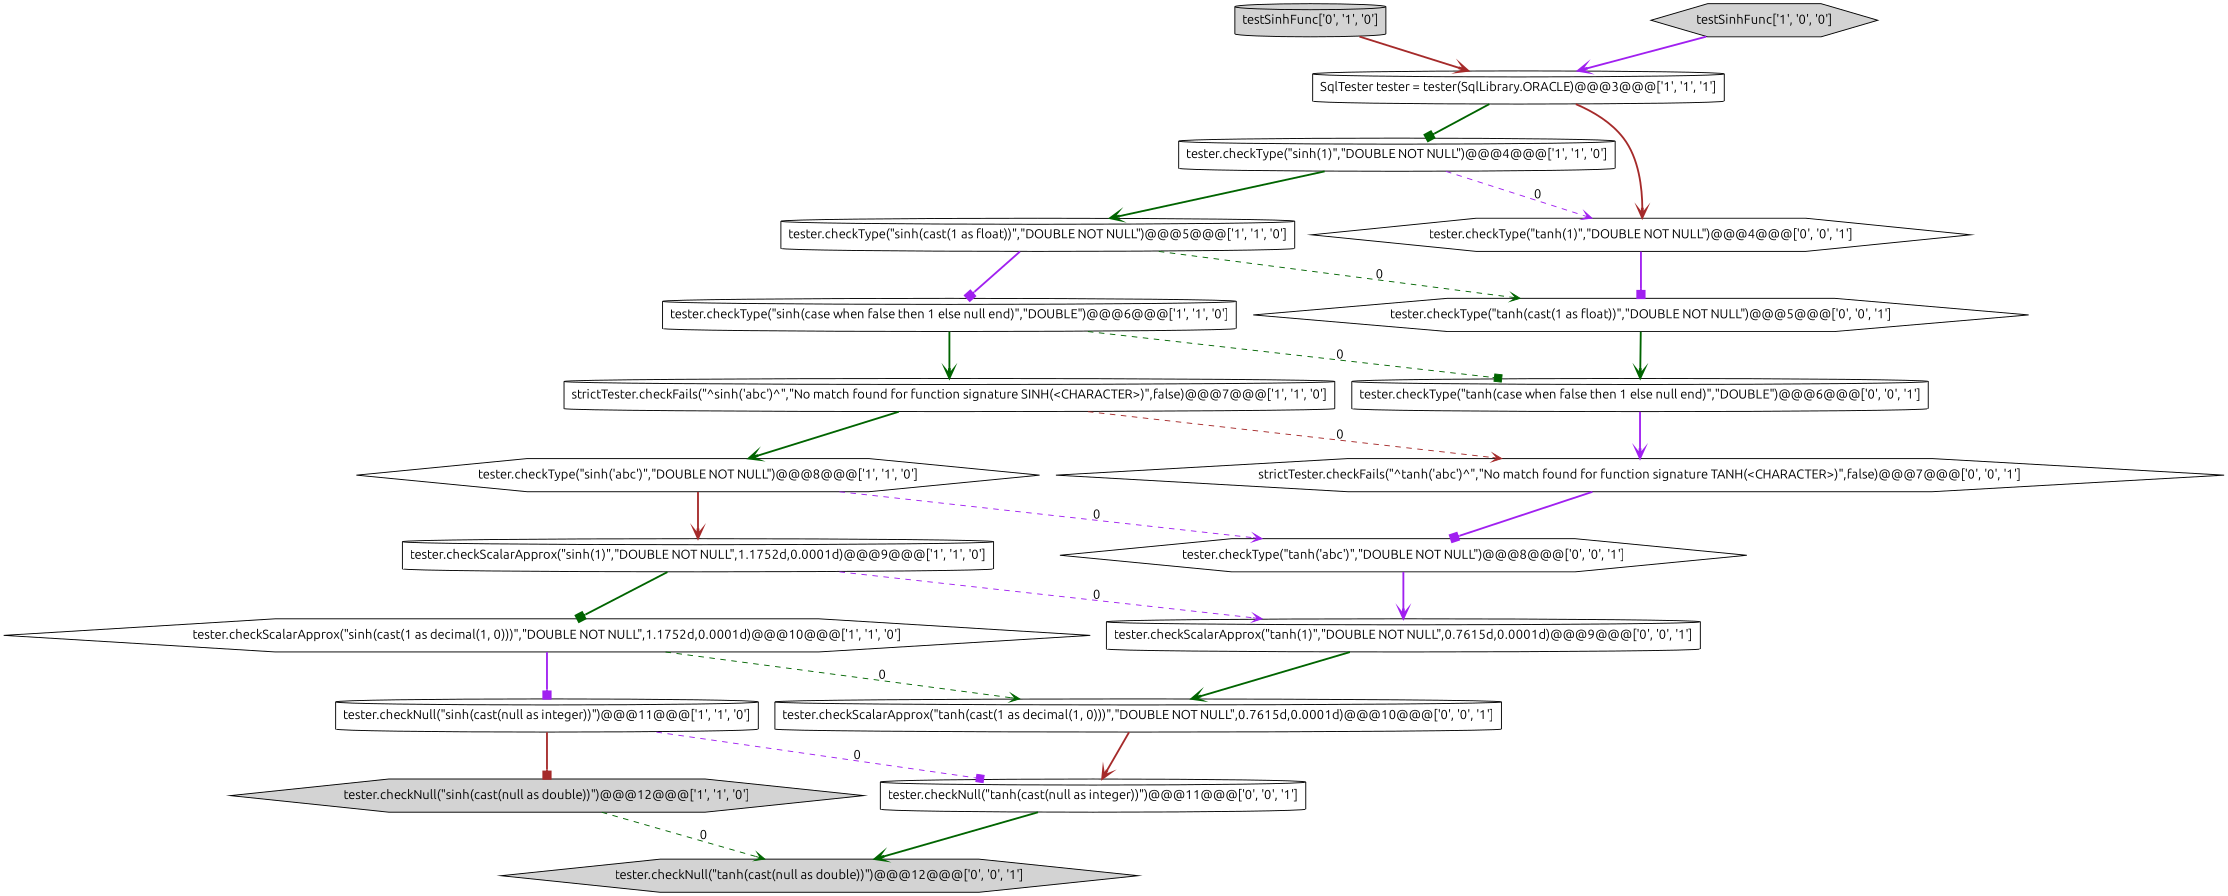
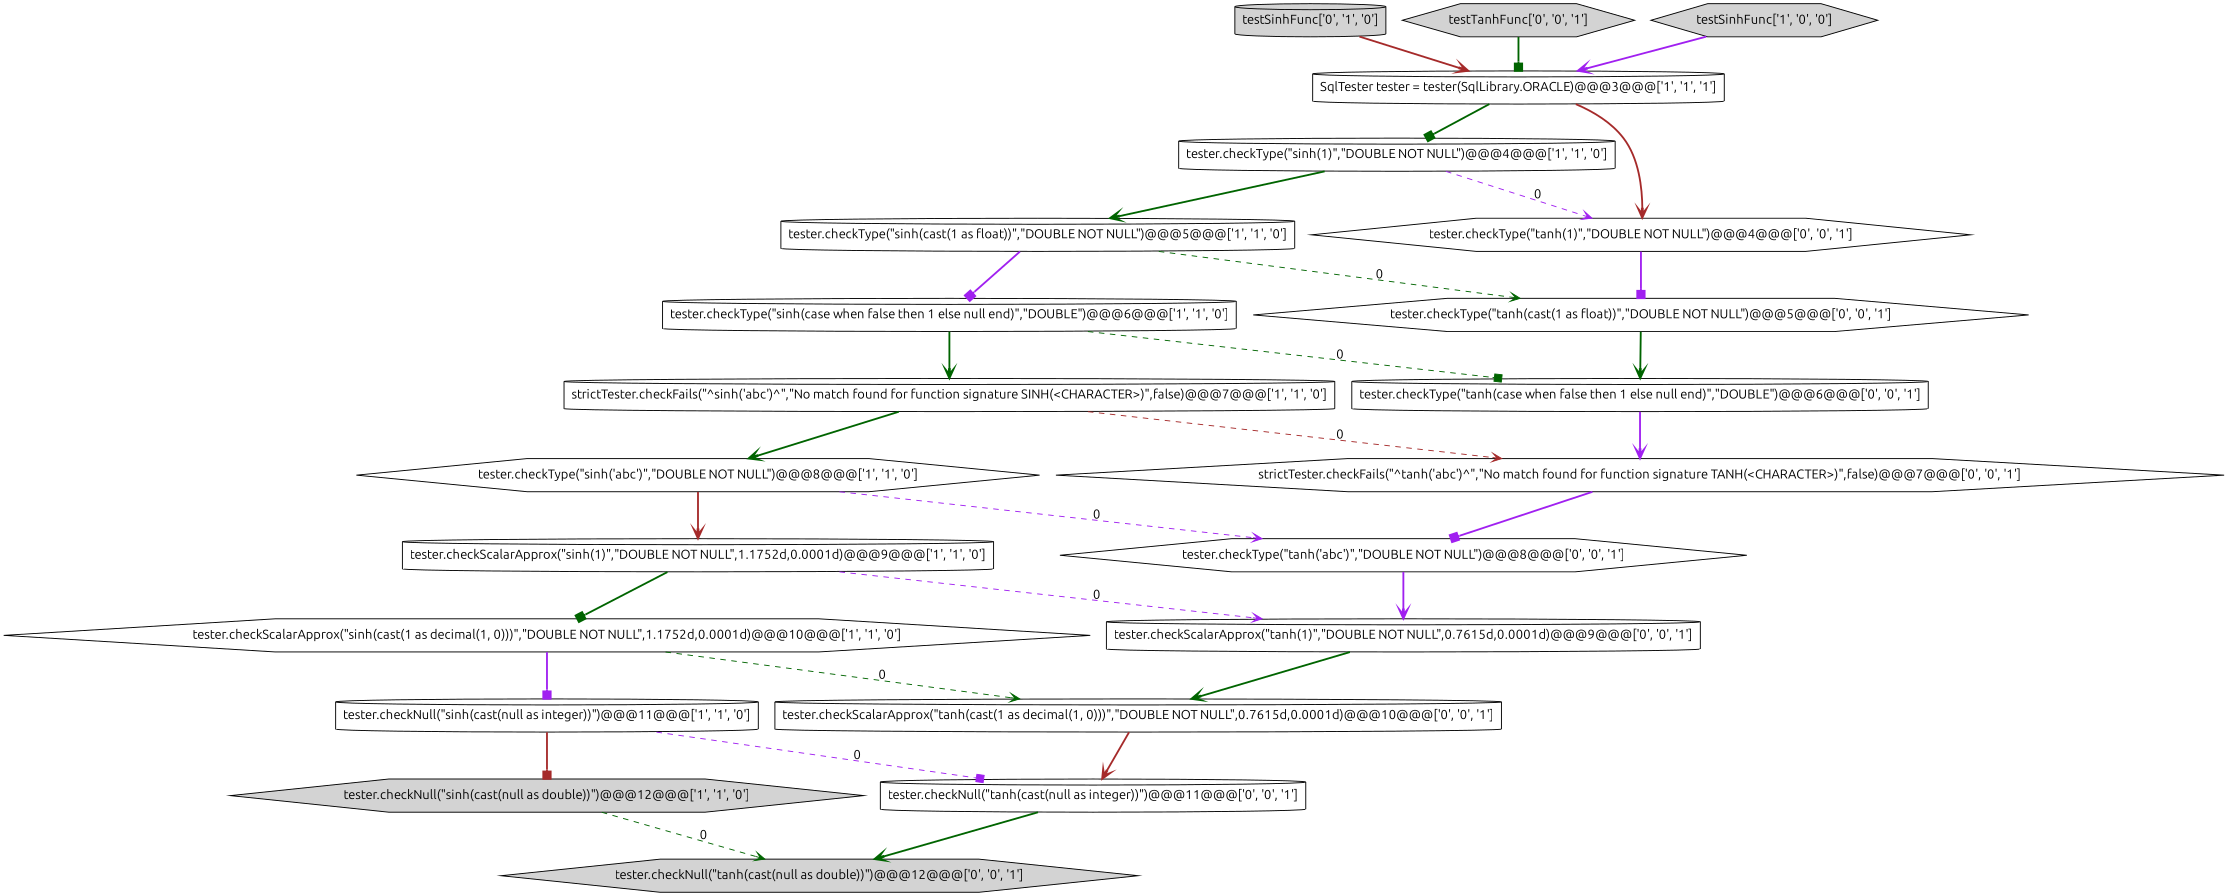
none -> (1518, 20)
